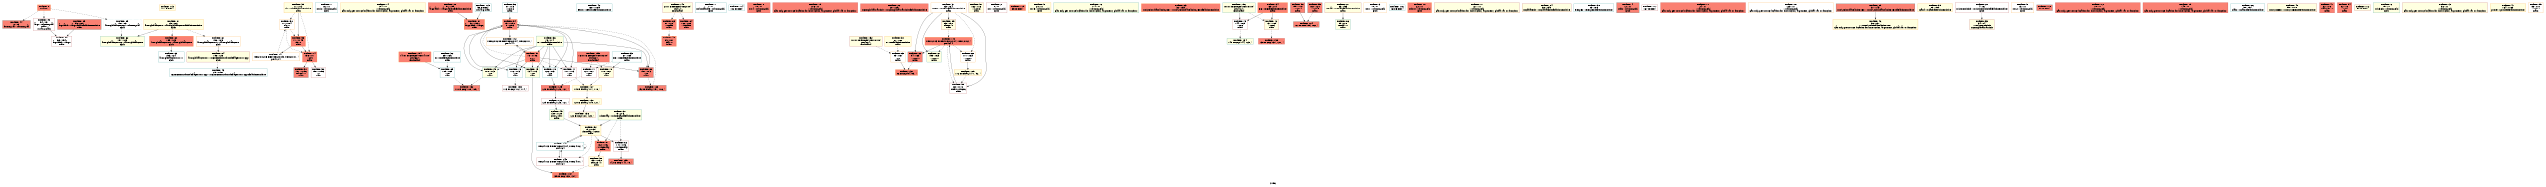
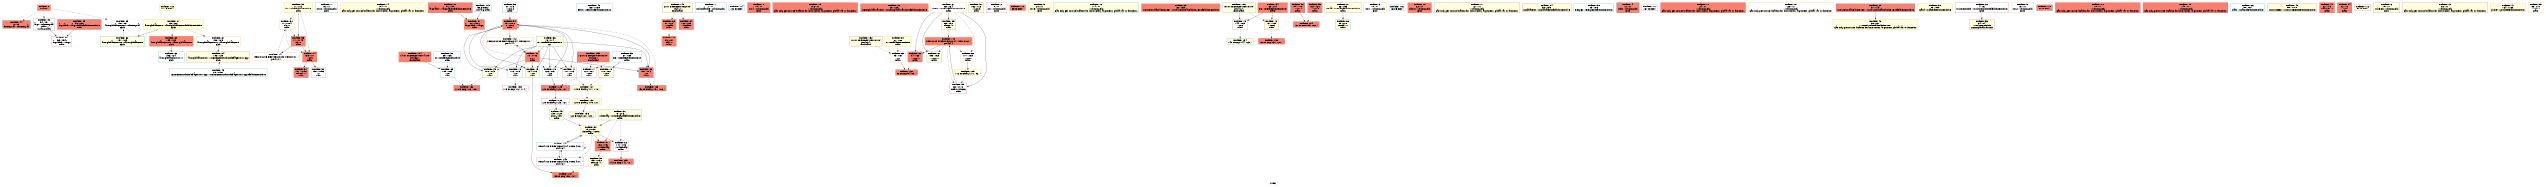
(121, 32) -> (123, 34)
(550, 45) -> (550, 45)
(217, 65) -> (219, 66)
